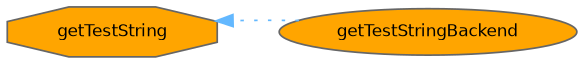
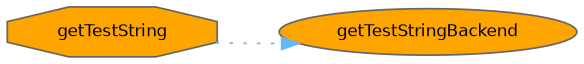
(266, 20) -> (249, 43)
